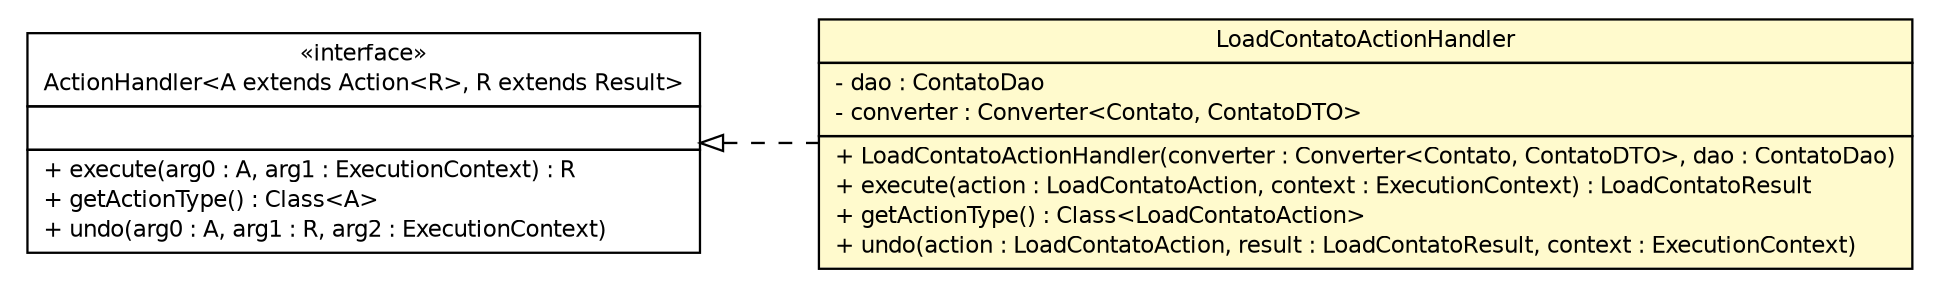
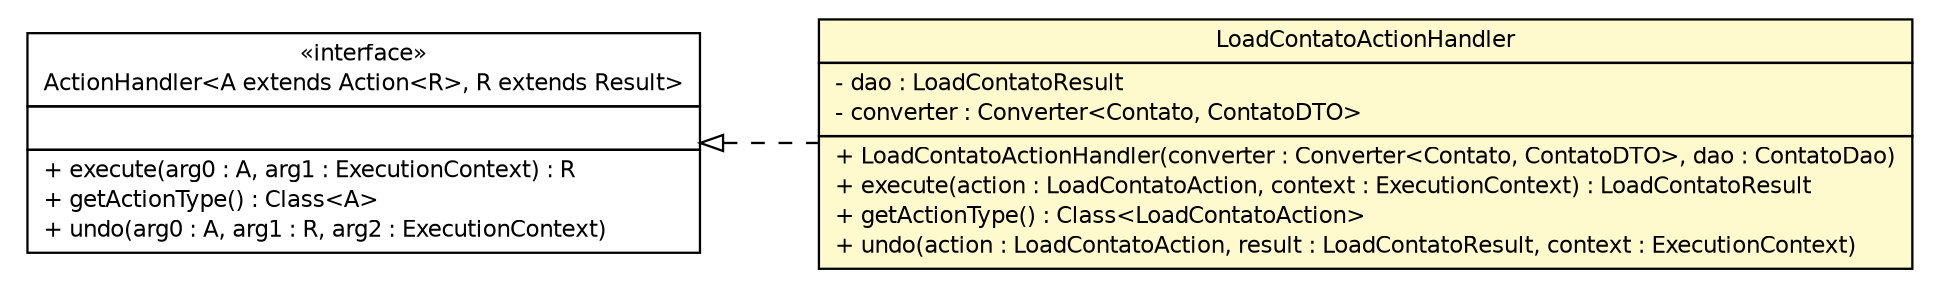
(940, 83) -> (980, 83)
